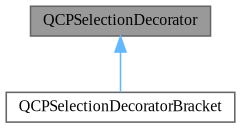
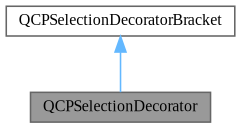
(121, 72) -> (121, 72)
